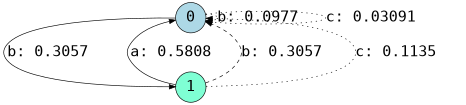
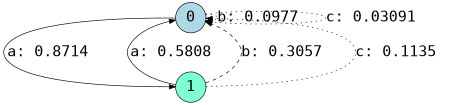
(62, 52) -> (62, 52)
